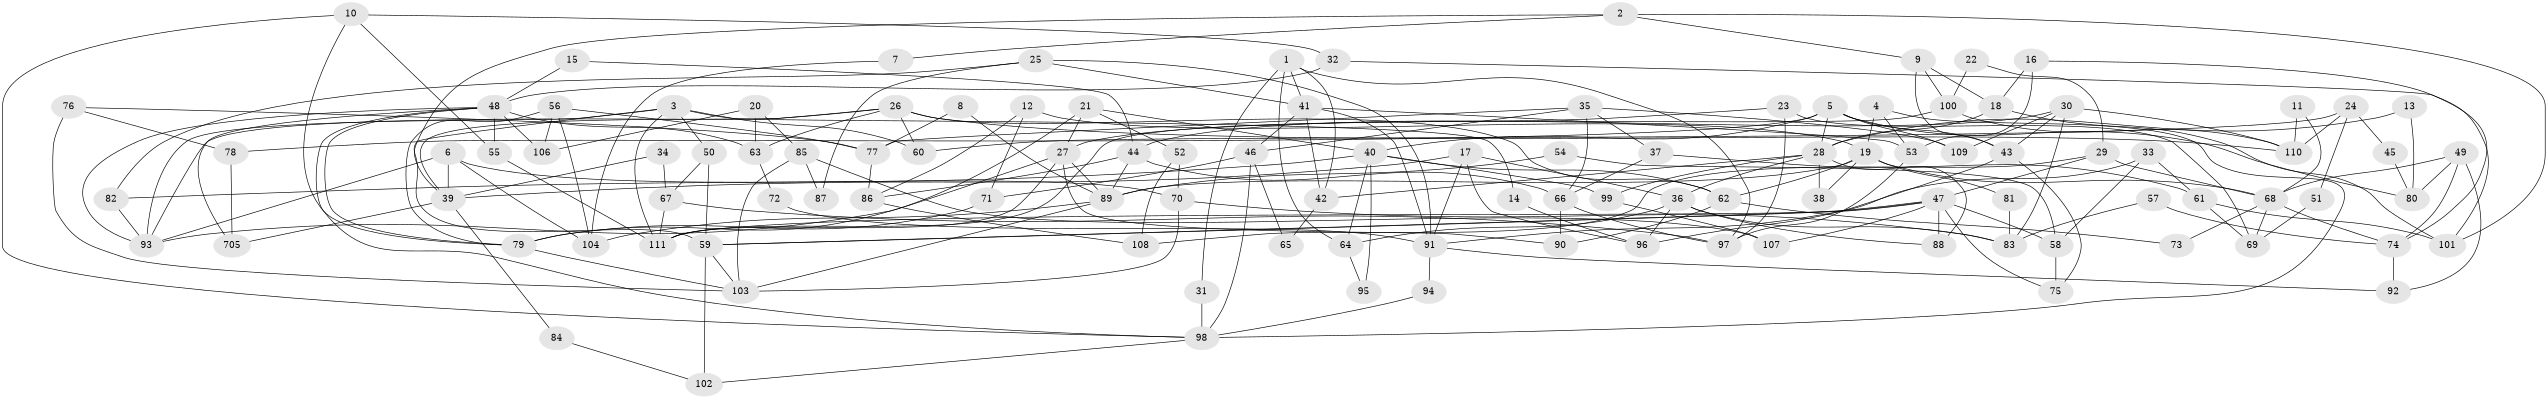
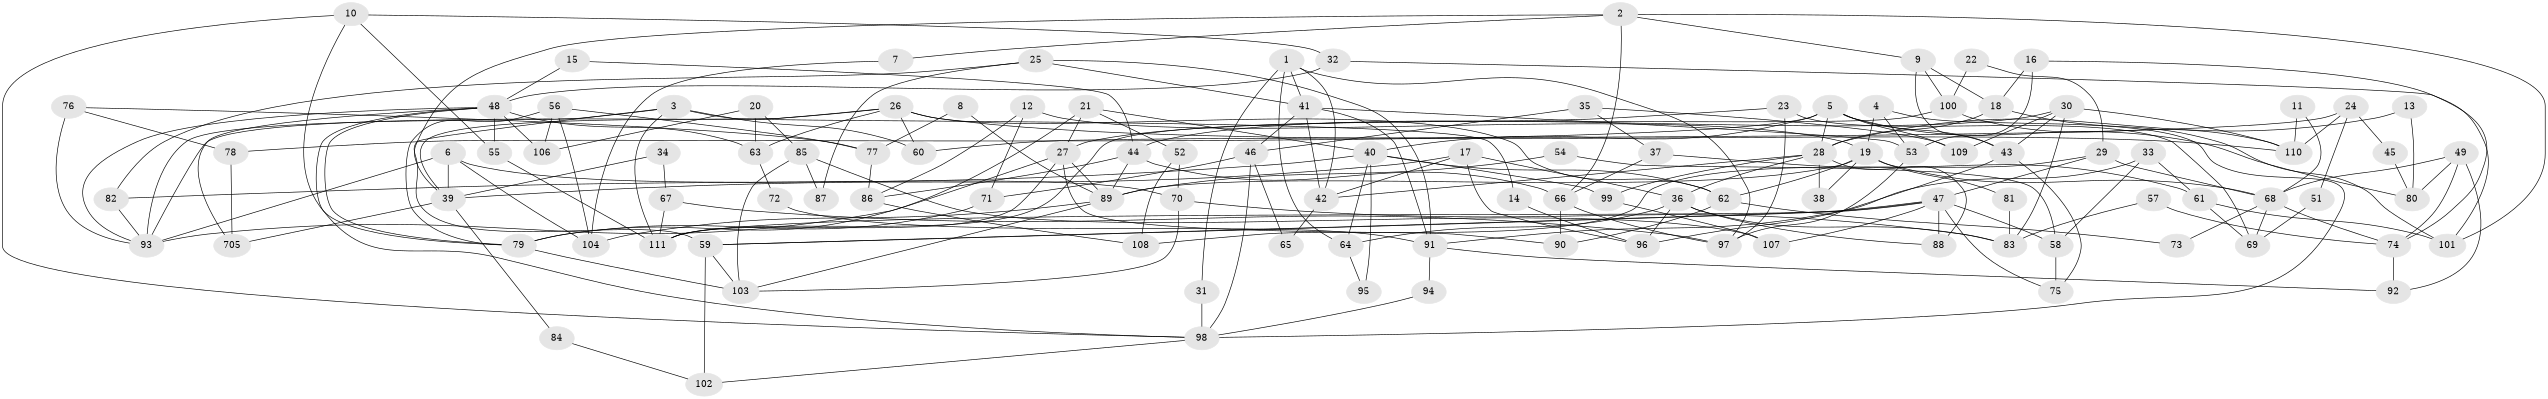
(1397, 116) -> none
(709, 153) -> none
(1586, 154) -> (1613, 114)
(1448, 199) -> (1391, 177)
(333, 277) -> (62, 201)
